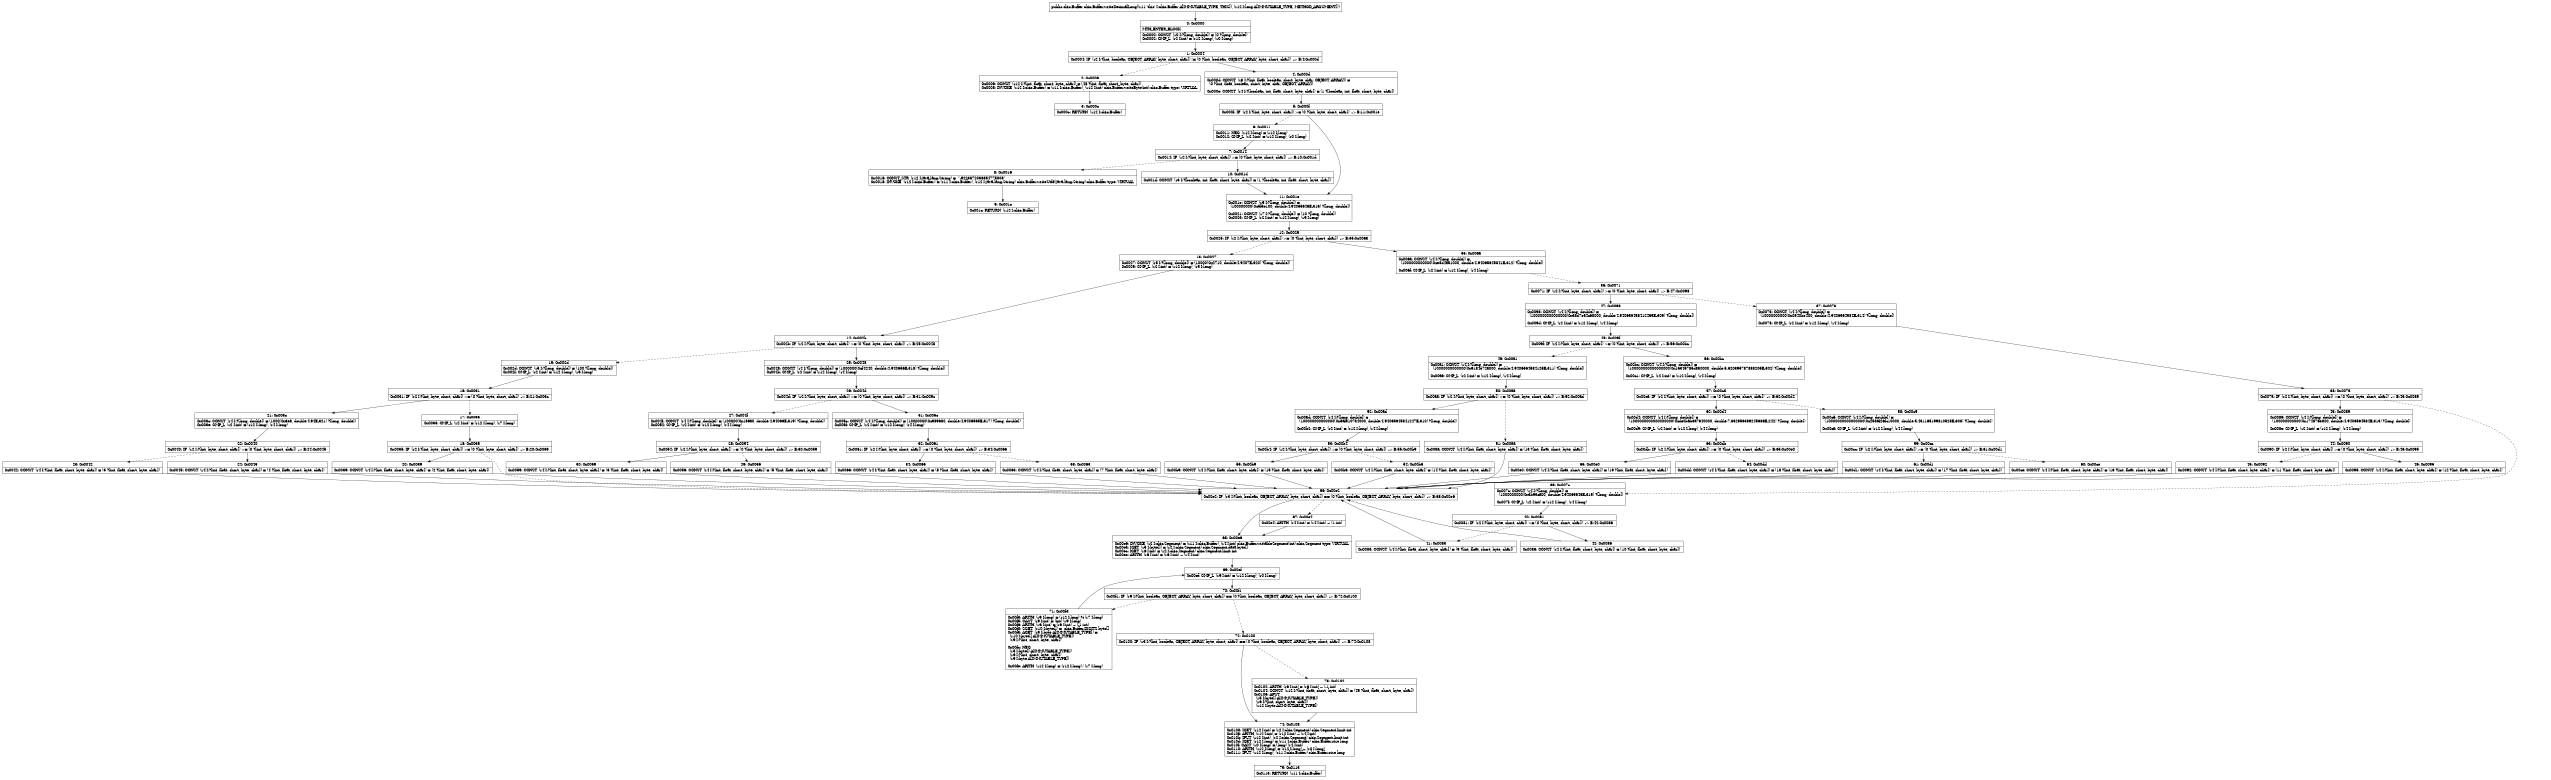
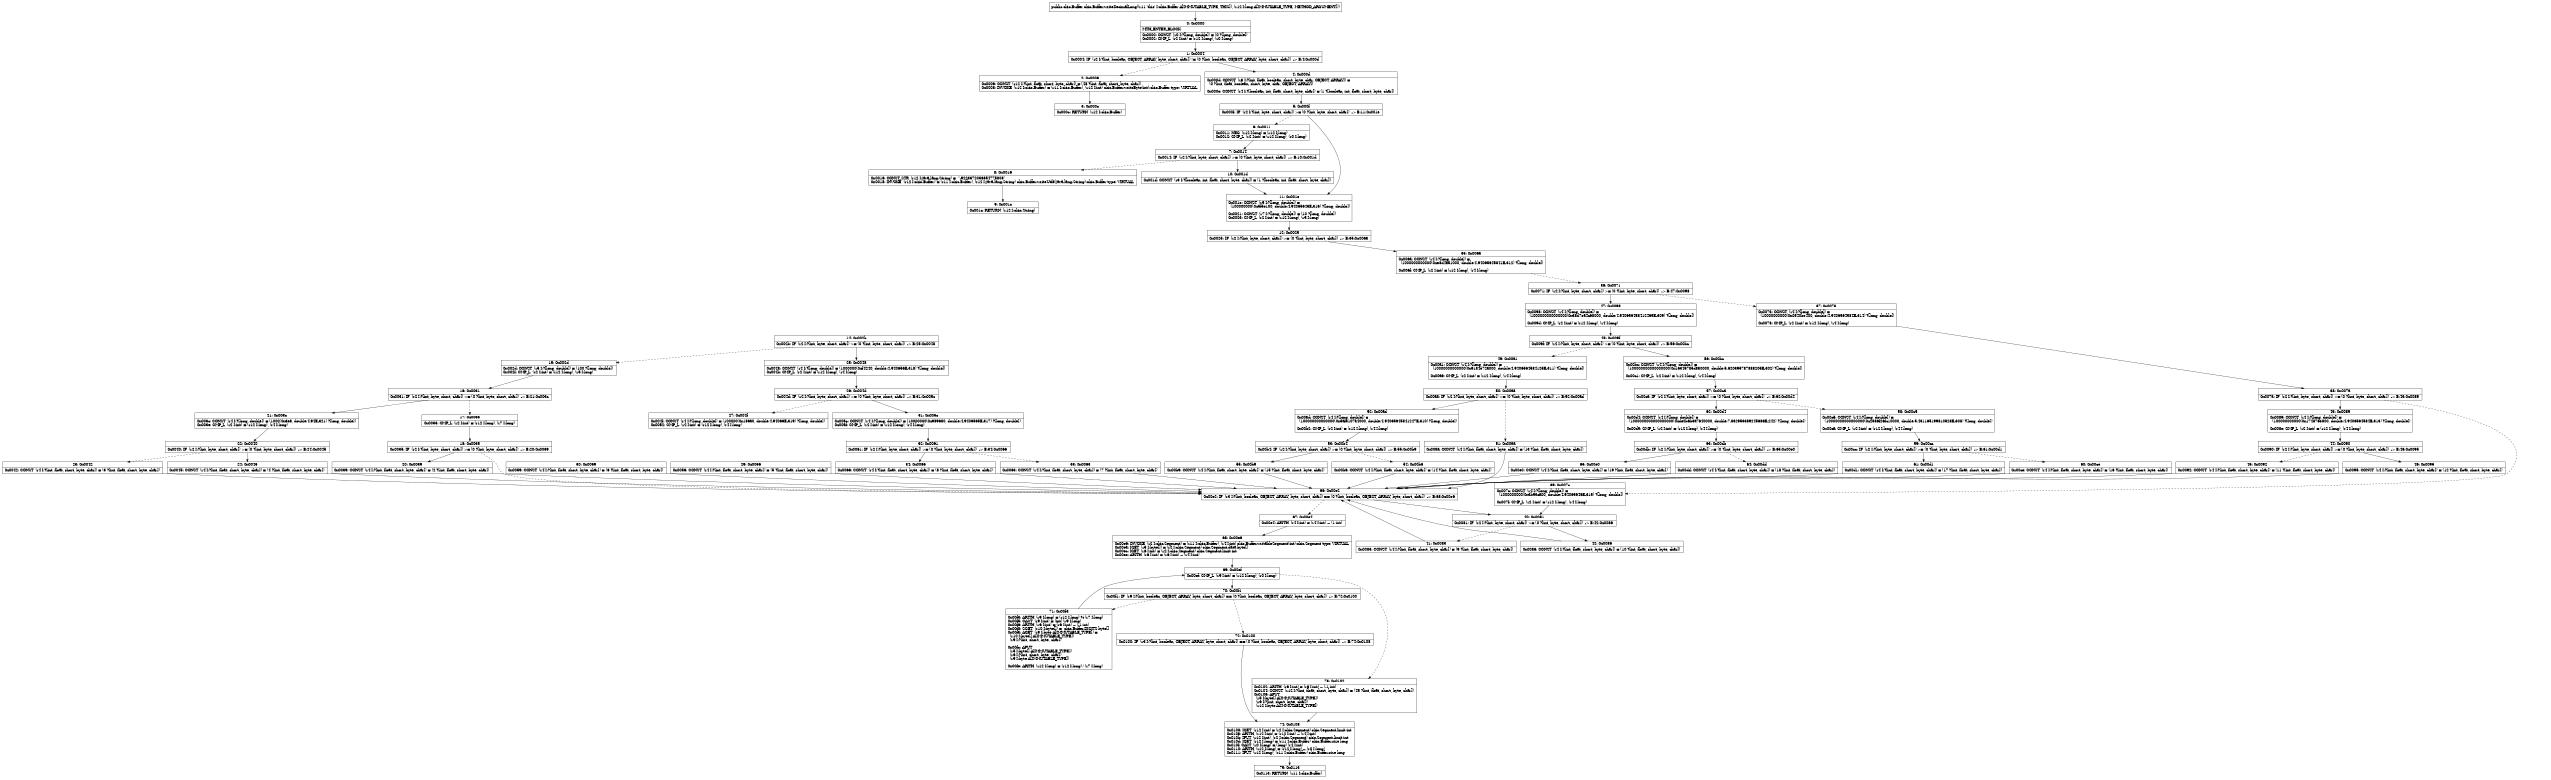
(1003, 211) -> (1003, 211)
(1206, 262) -> none
(738, 447) -> none
(1263, 511) -> (1431, 507)
(1020, 648) -> (1021, 648)
(1280, 661) -> (1370, 594)
